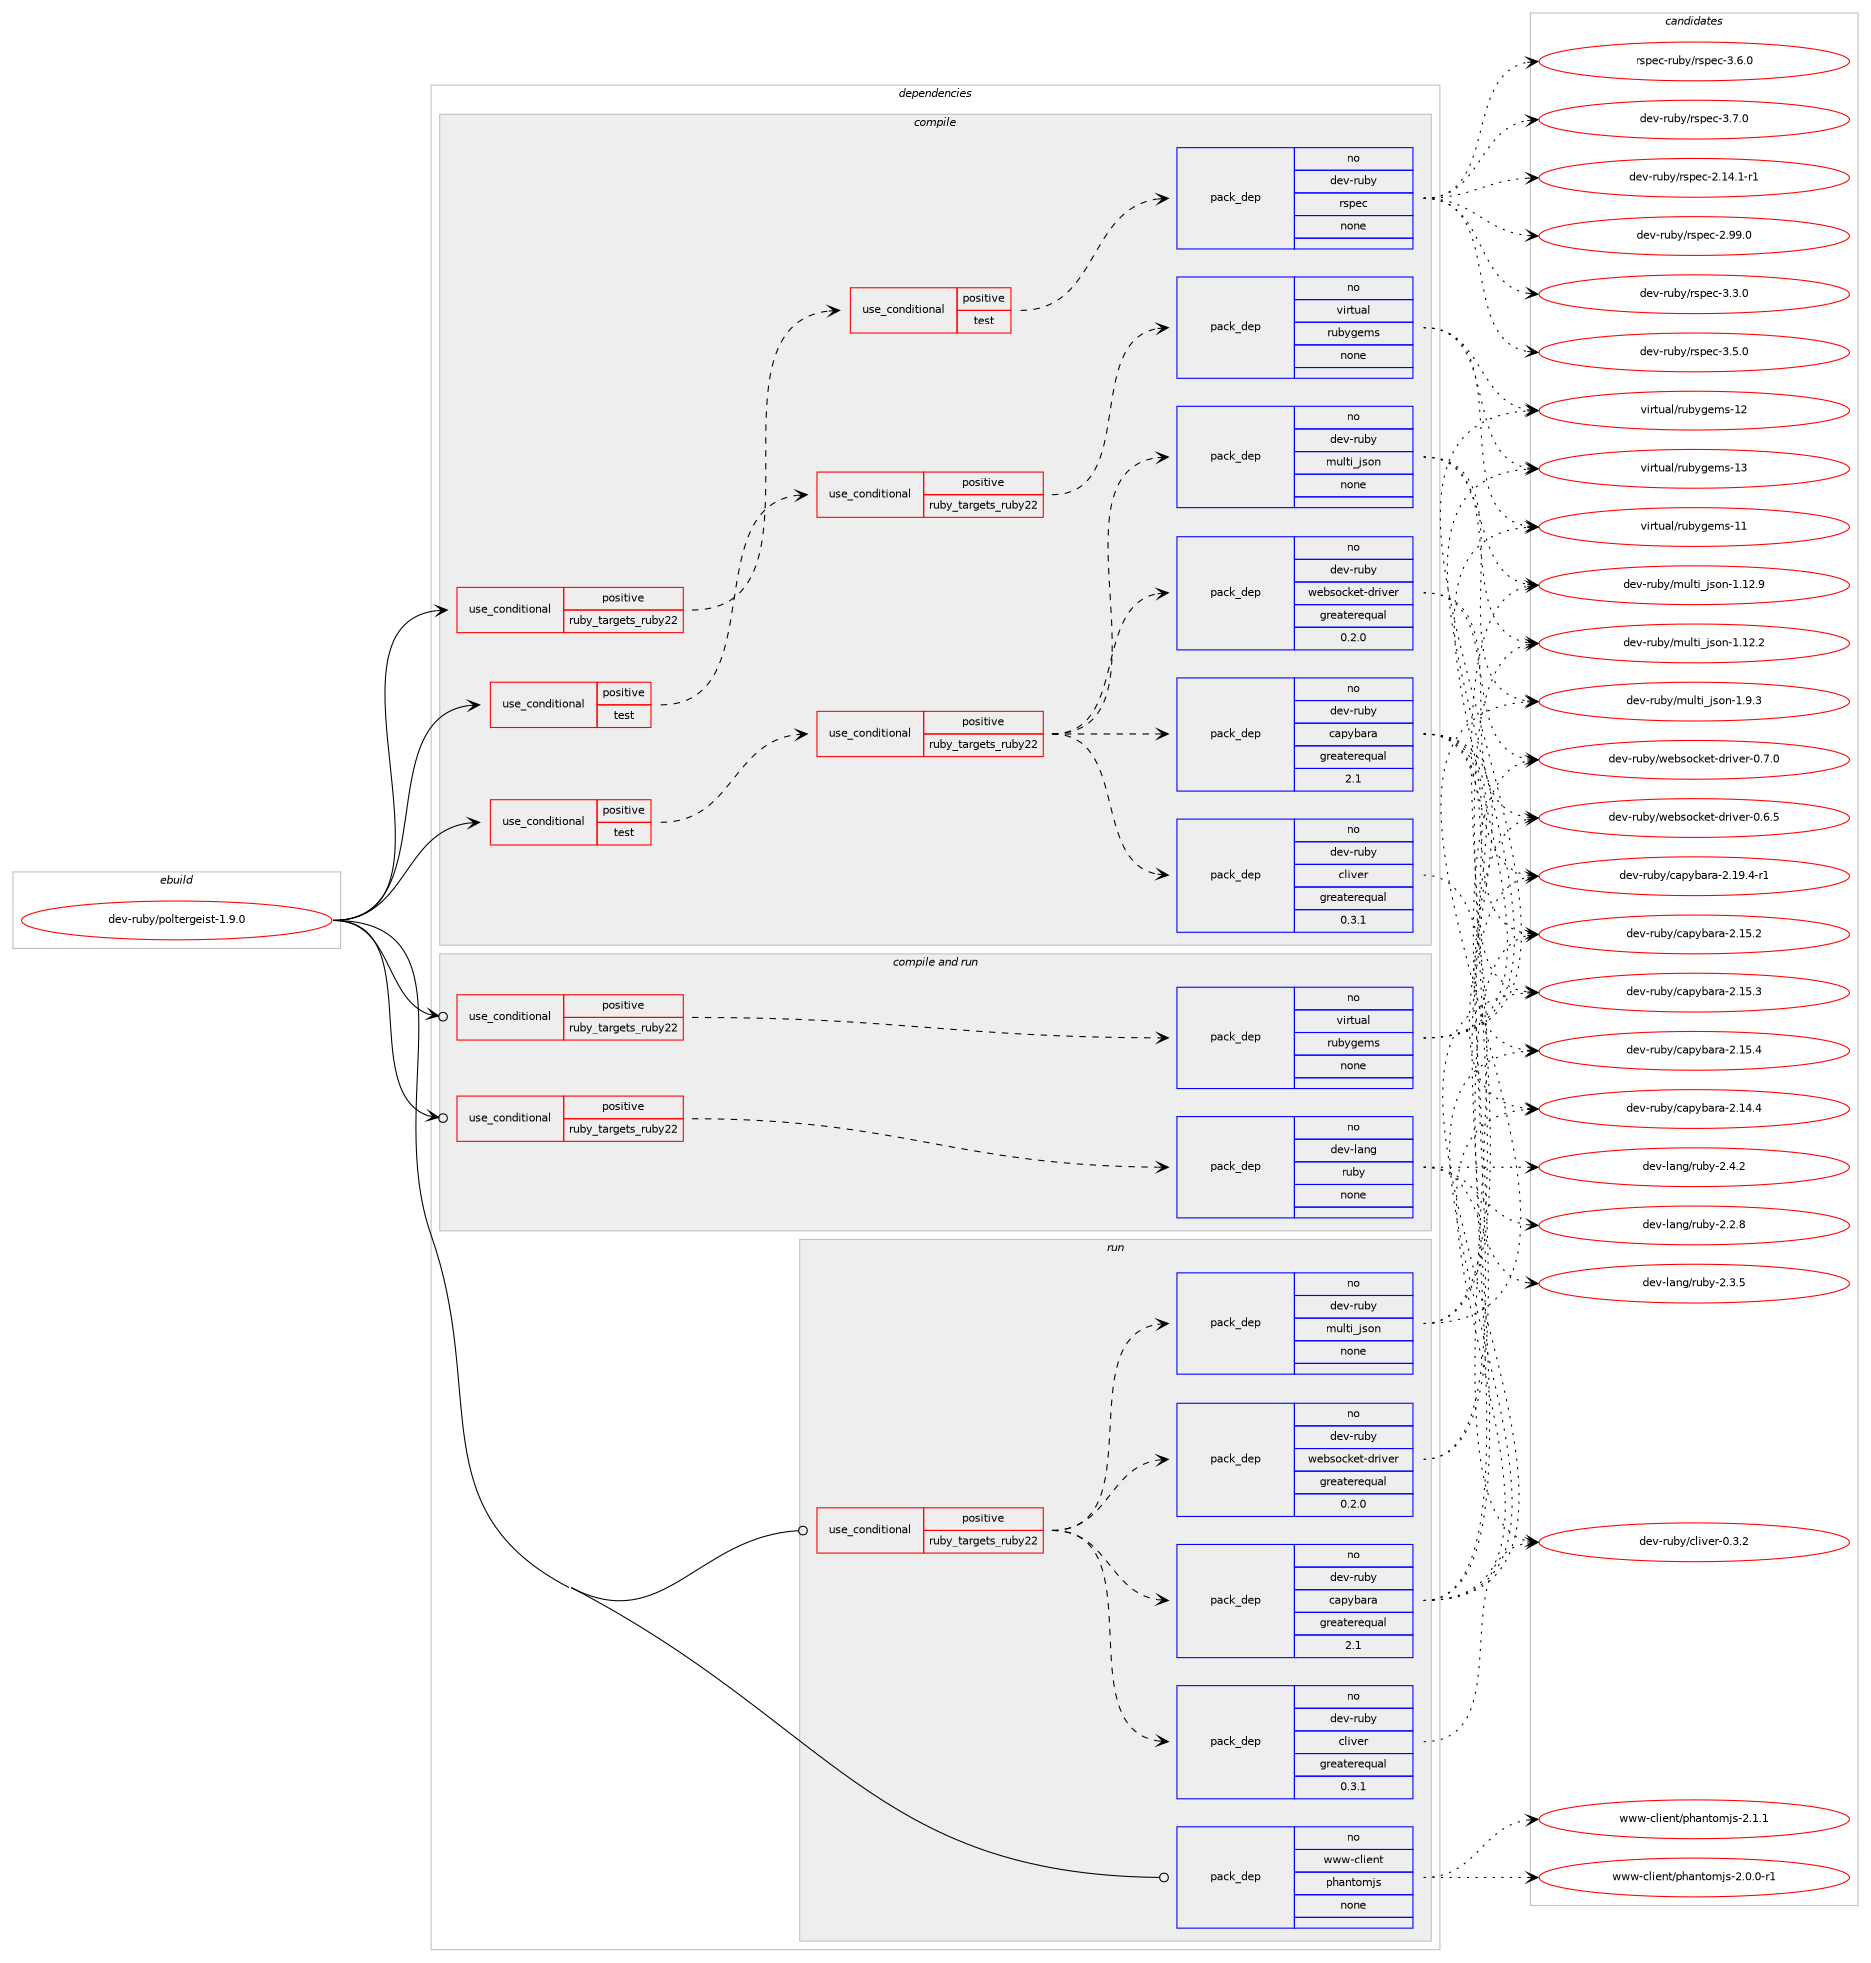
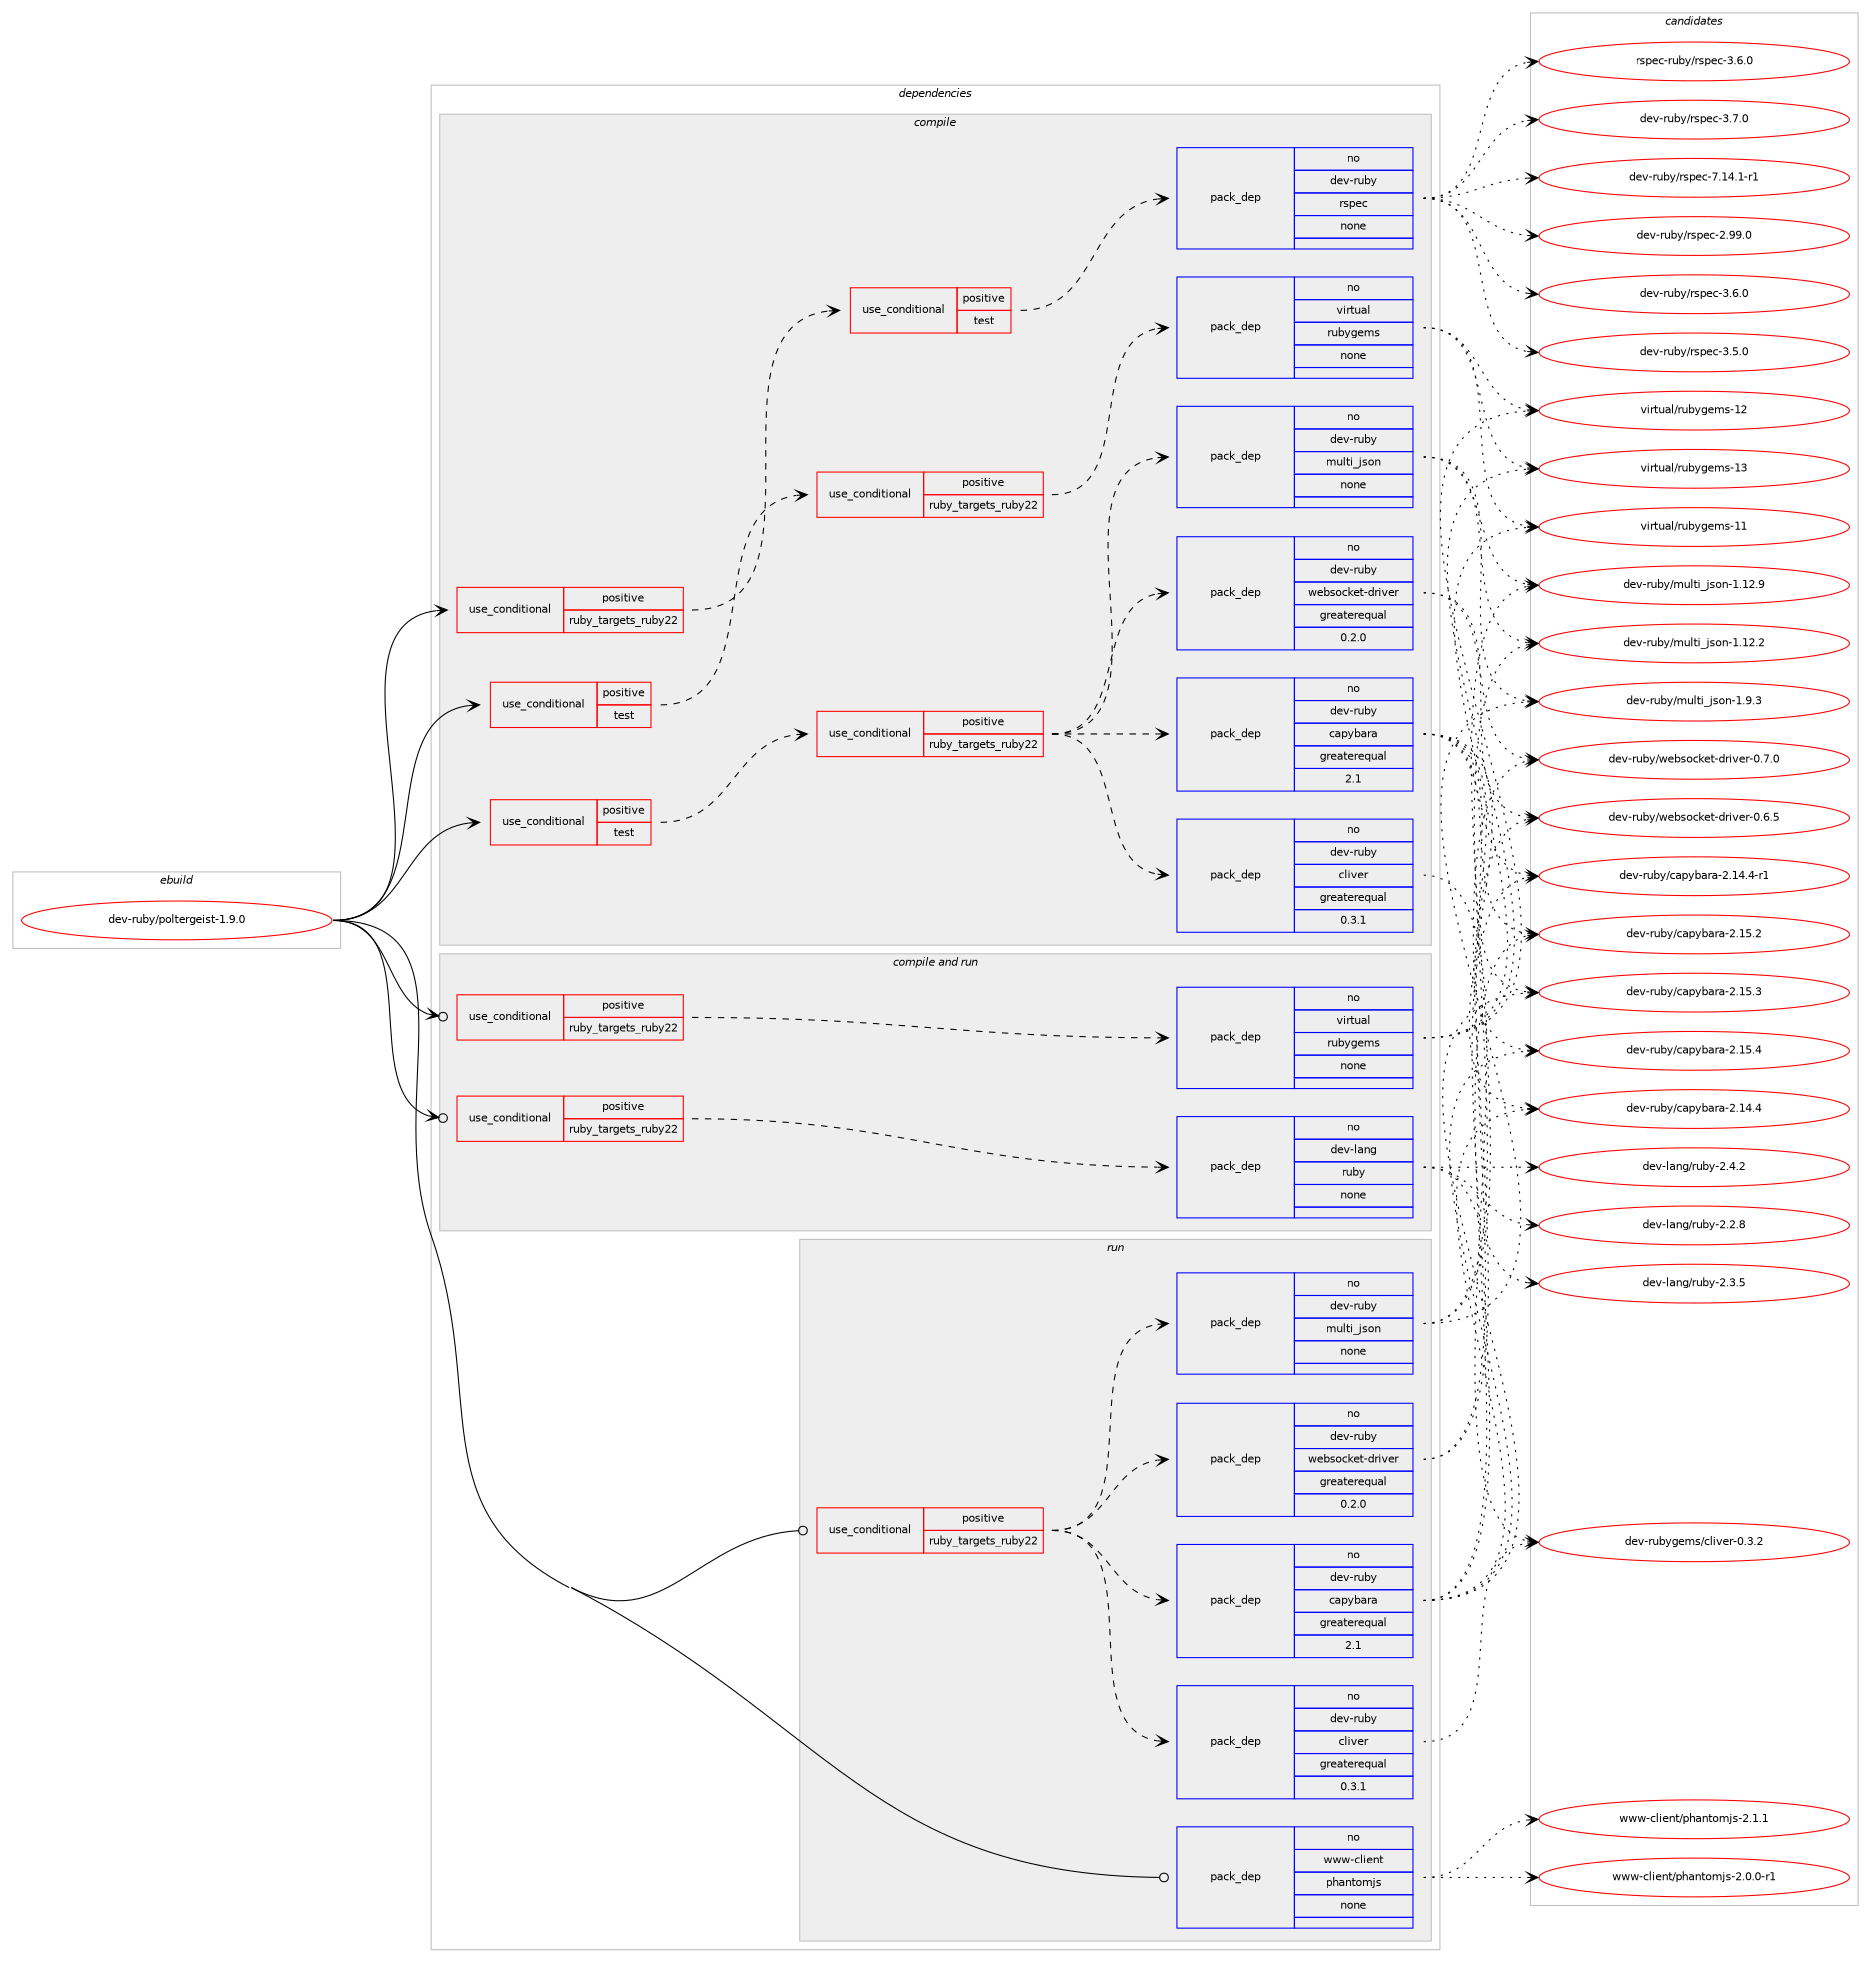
(1694, 178) -> (1694, 178)
(1694, 294) -> (1694, 294)
(1694, 876) -> (1694, 876)
(1694, 1542) -> (1694, 1542)
